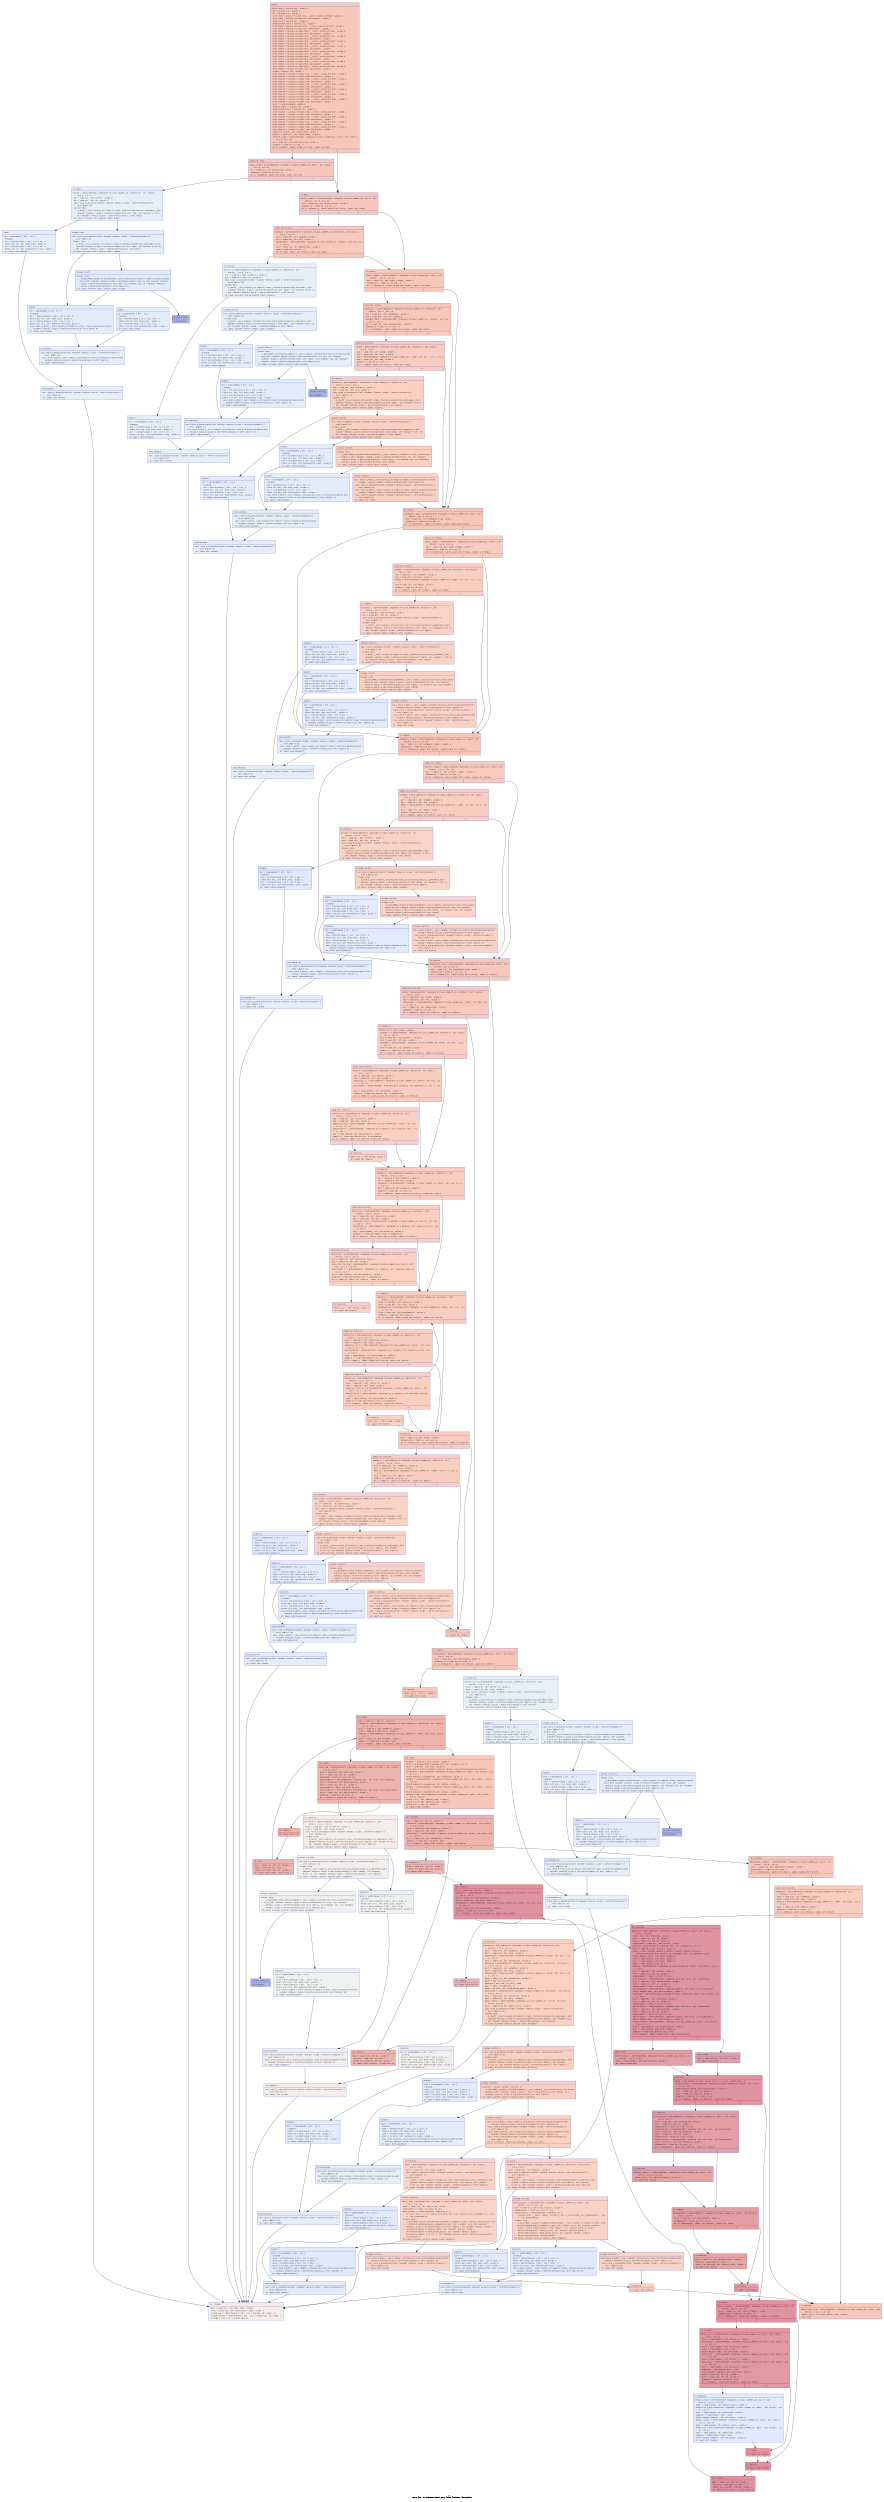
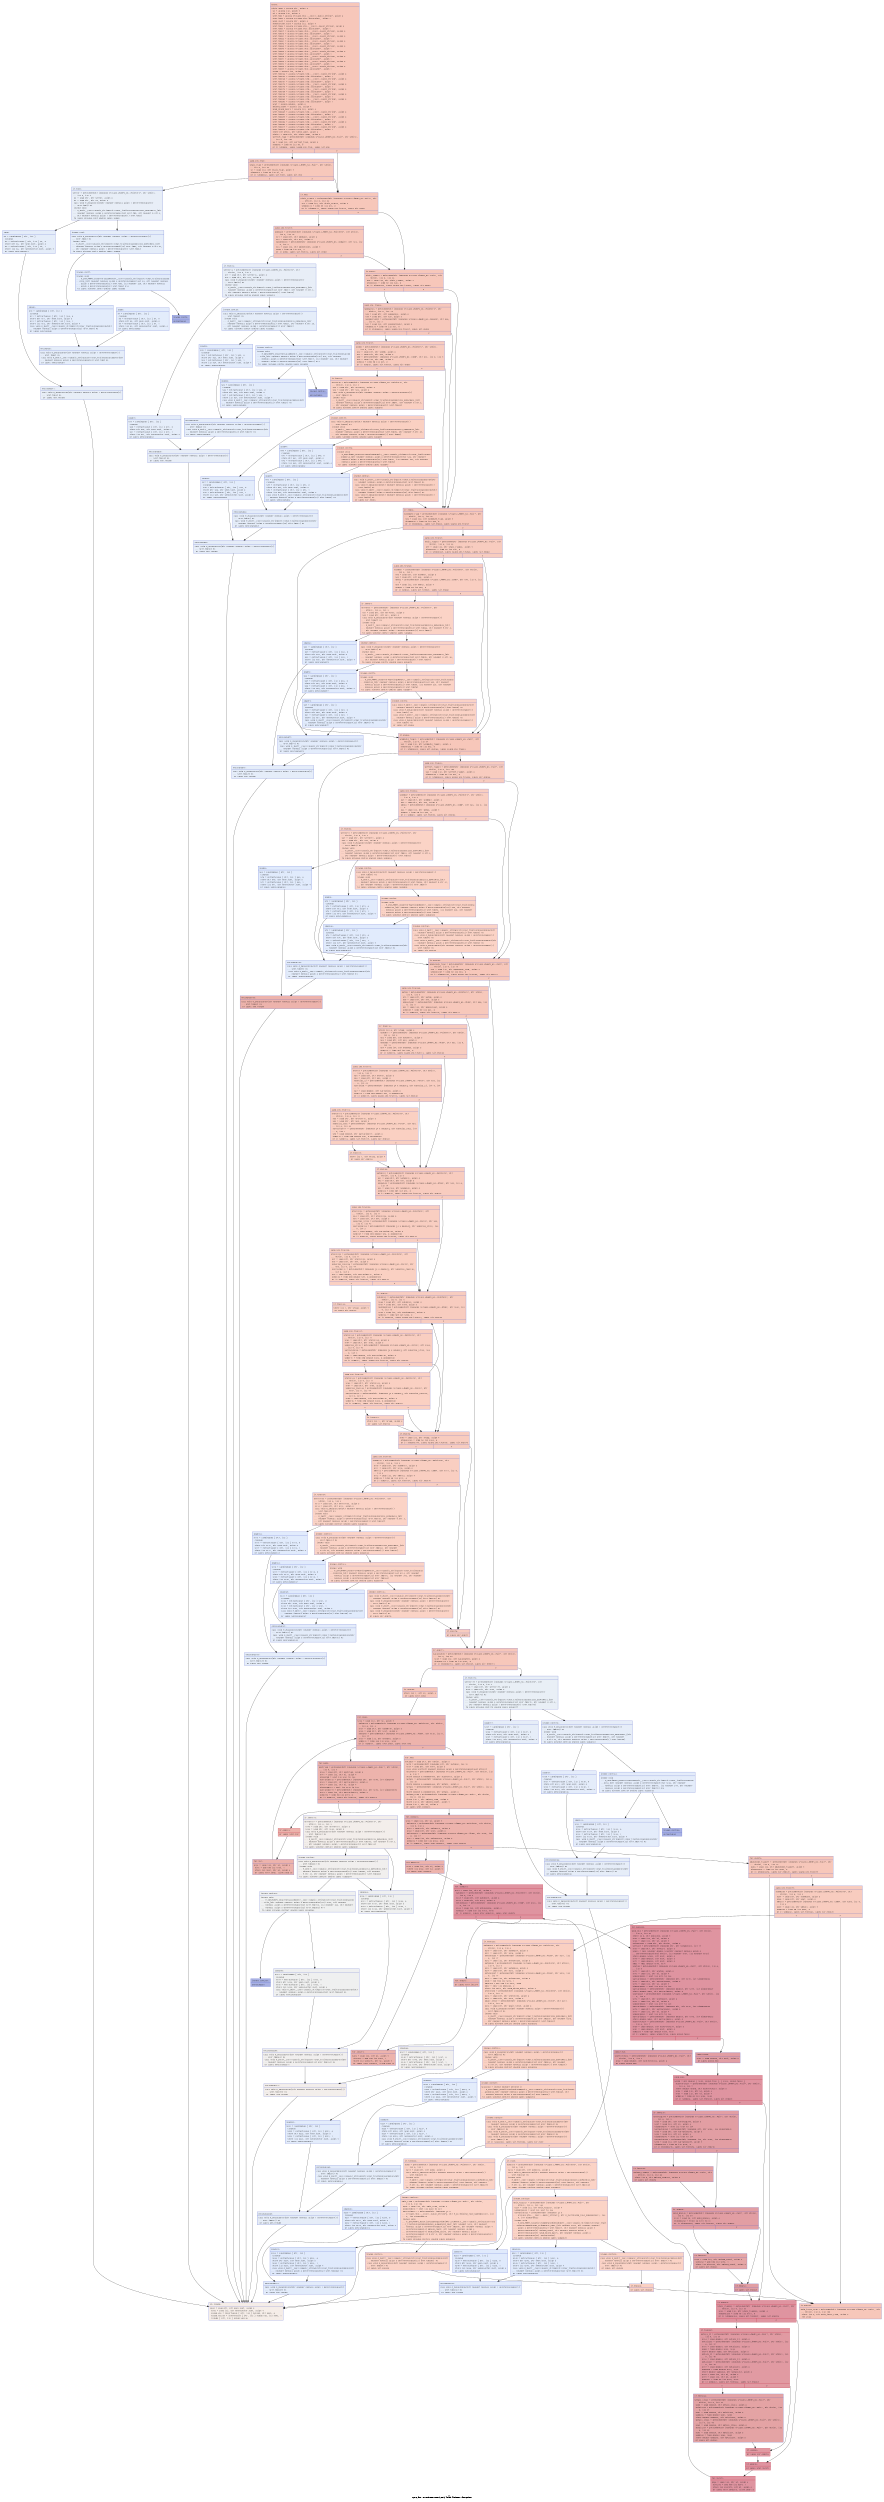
(377, 892) -> (350, 876)
(281, 1002) -> (281, 1002)
(449, 2192) -> none
(738, 2418) -> (738, 2418)
